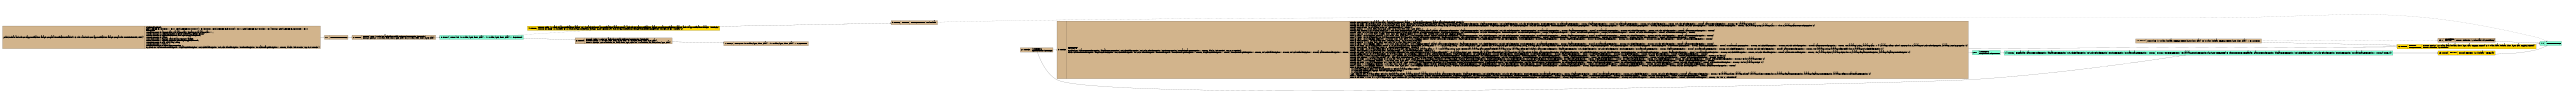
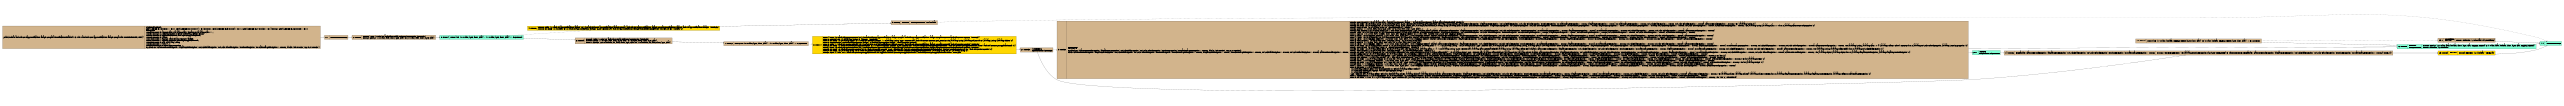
none -> (914, 45)
(2467, 47) -> (2467, 47)
(1984, 52) -> (1982, 52)
(2199, 53) -> (2199, 53)
